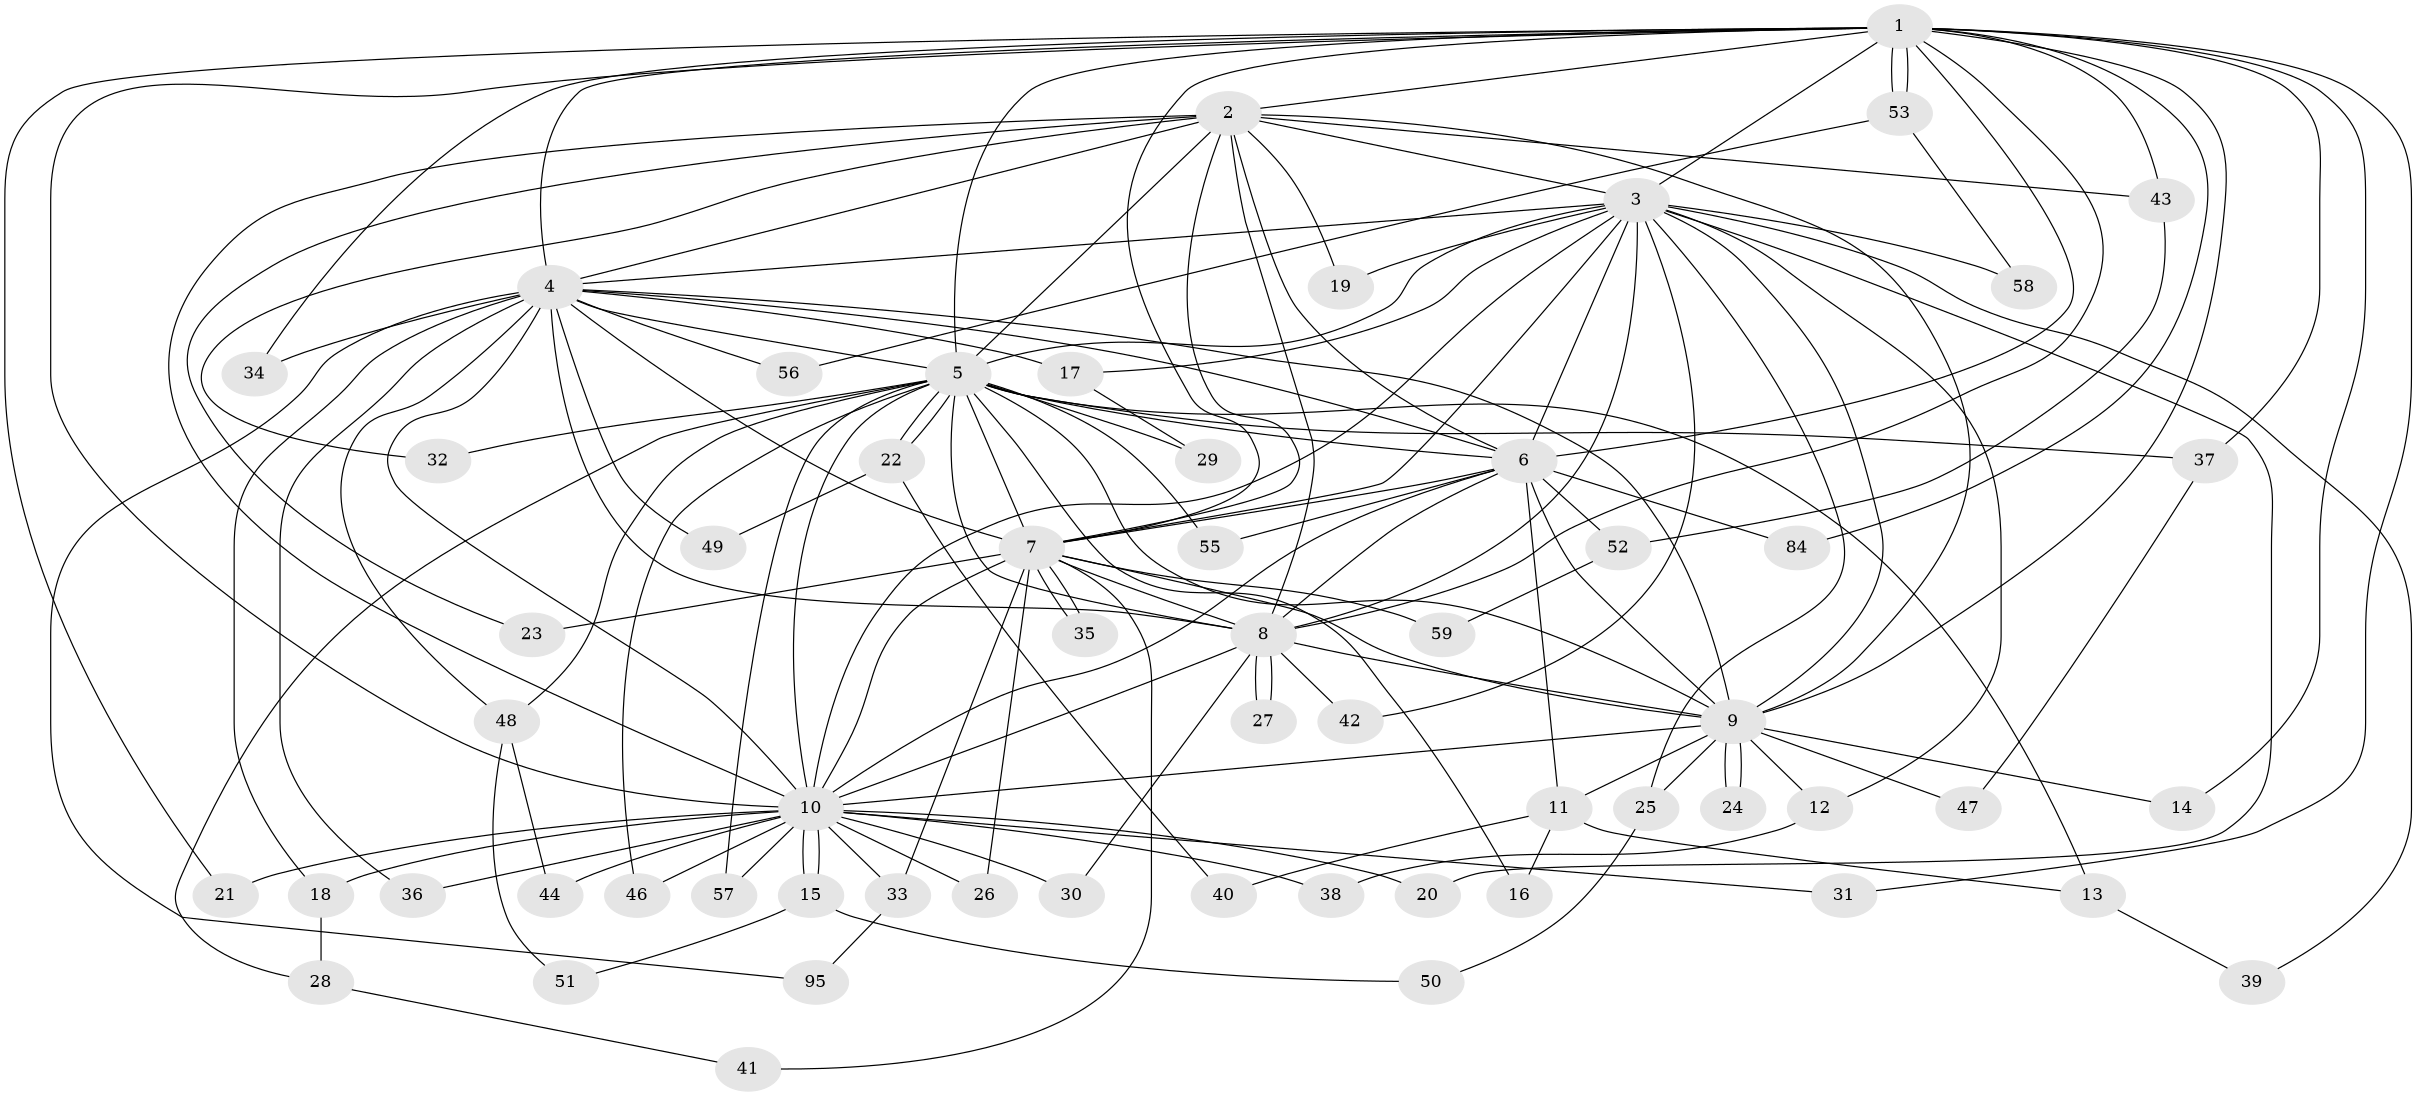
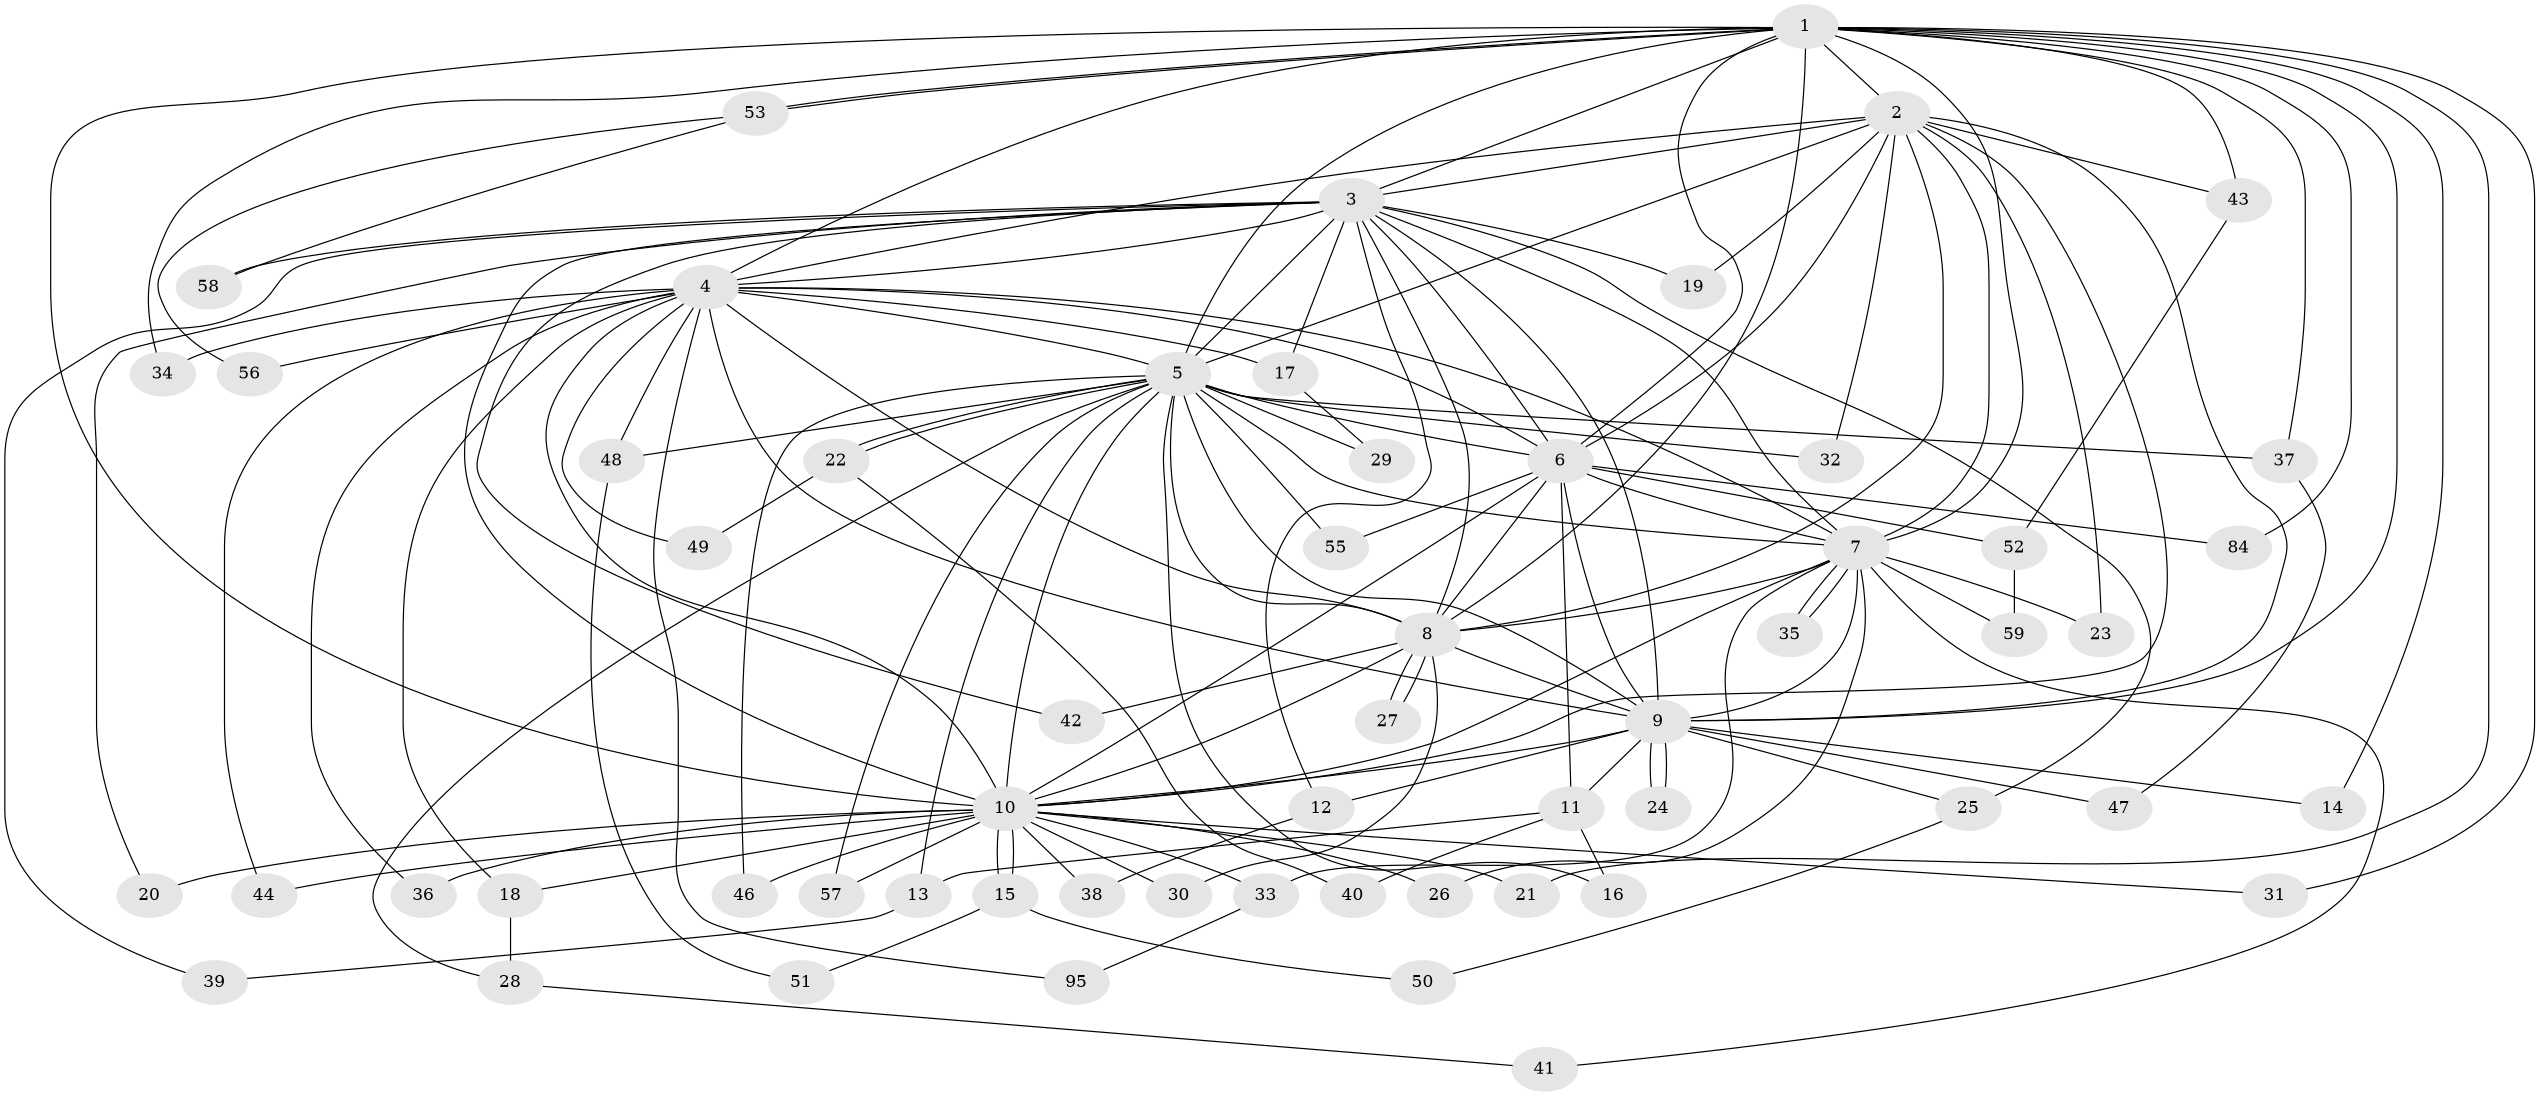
(529, 809) -> (265, 441)
